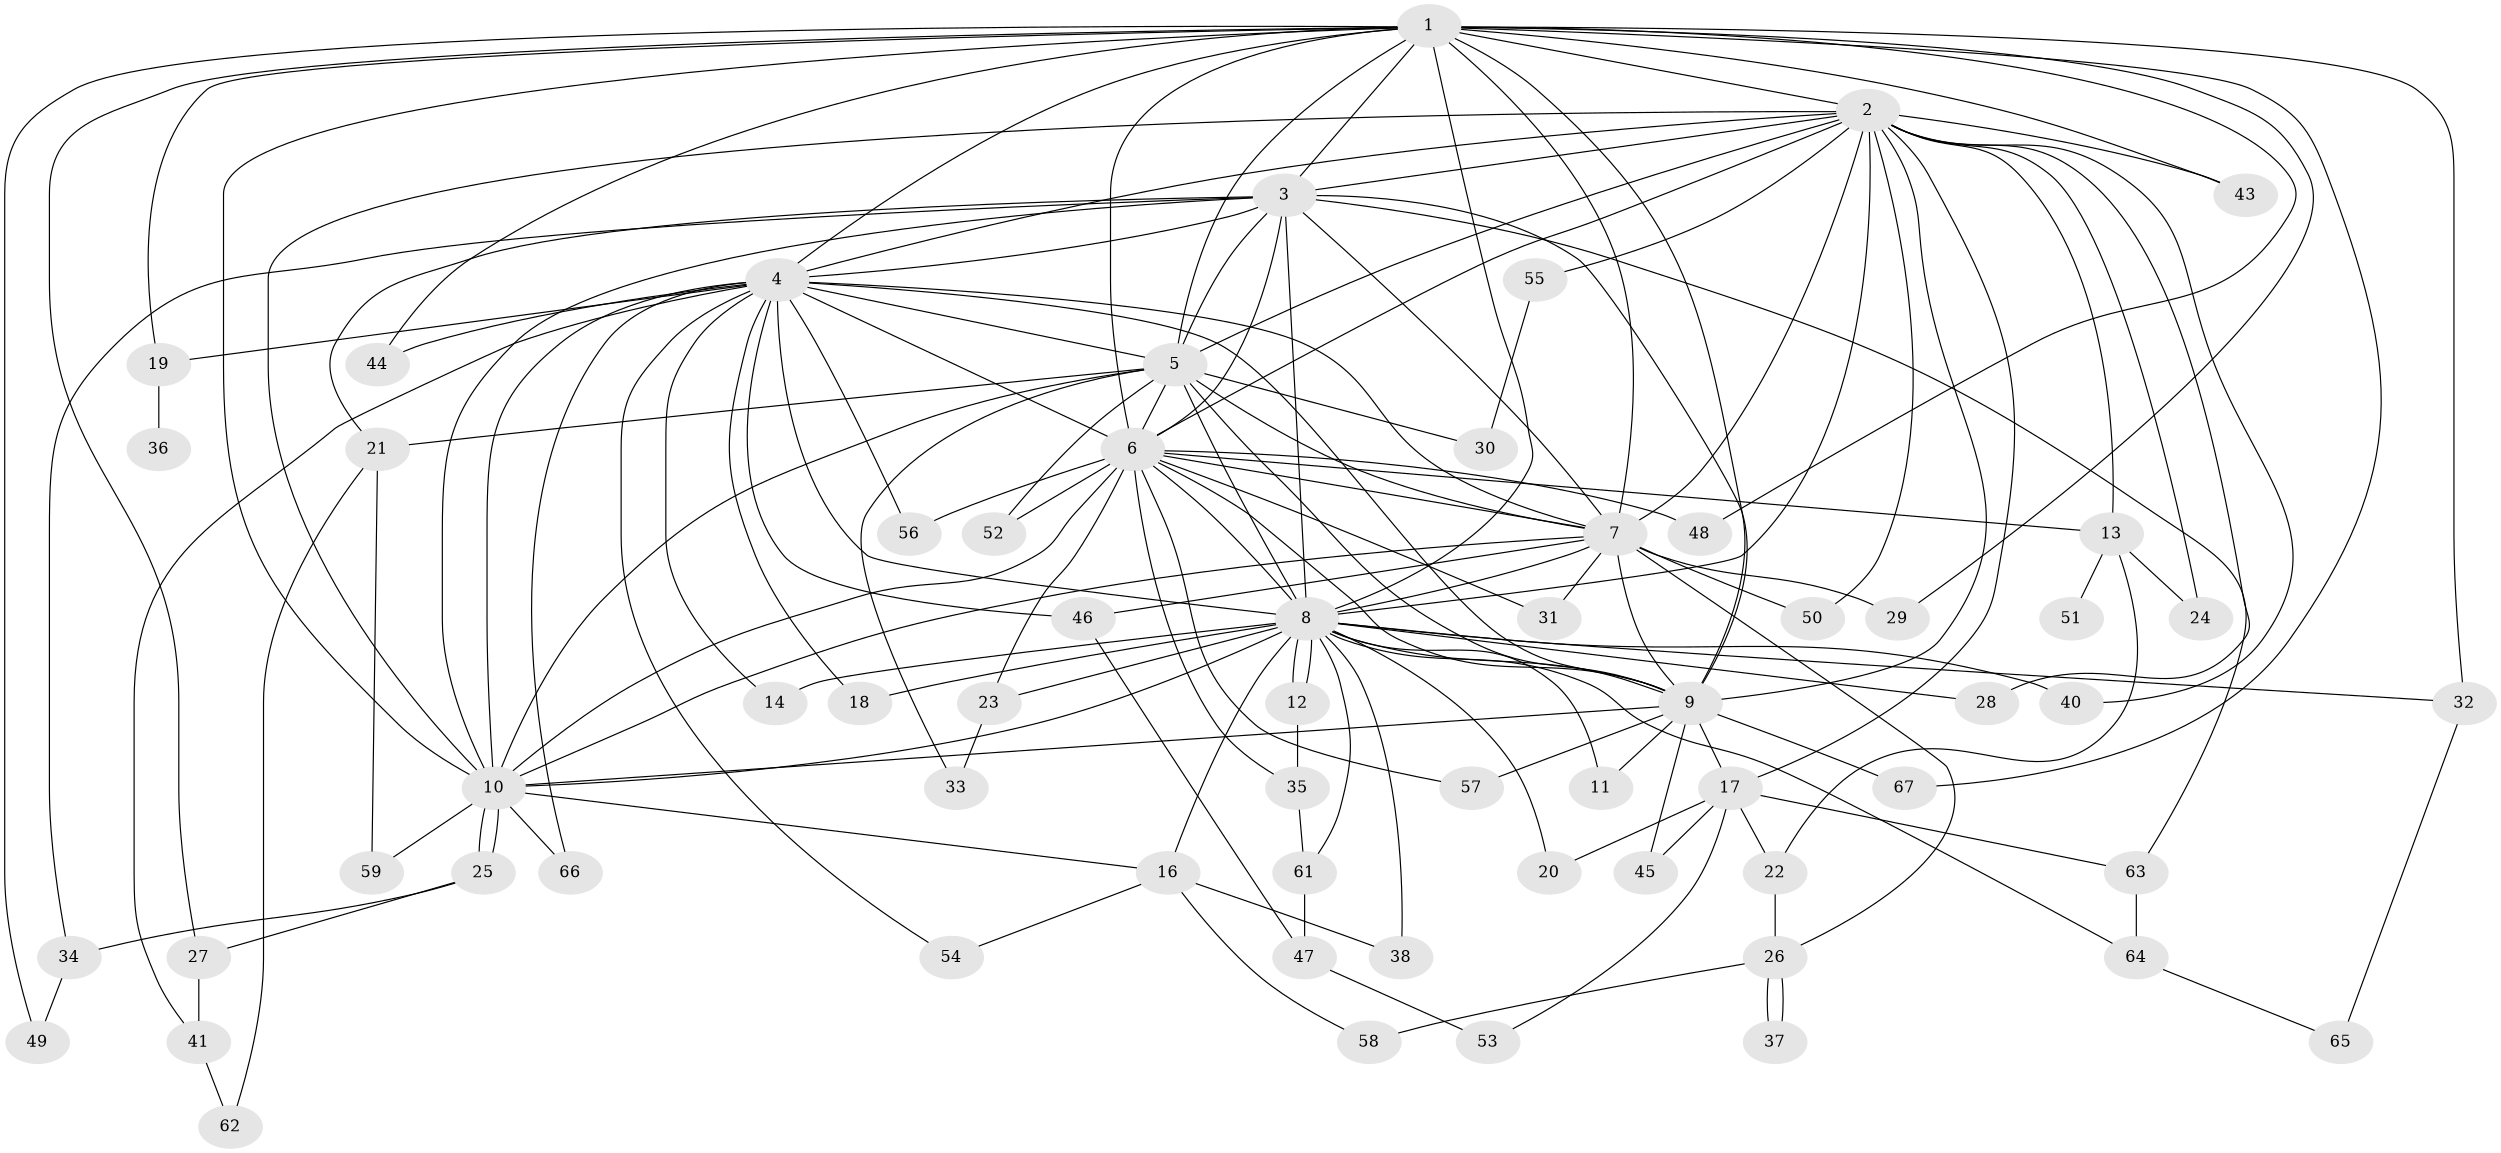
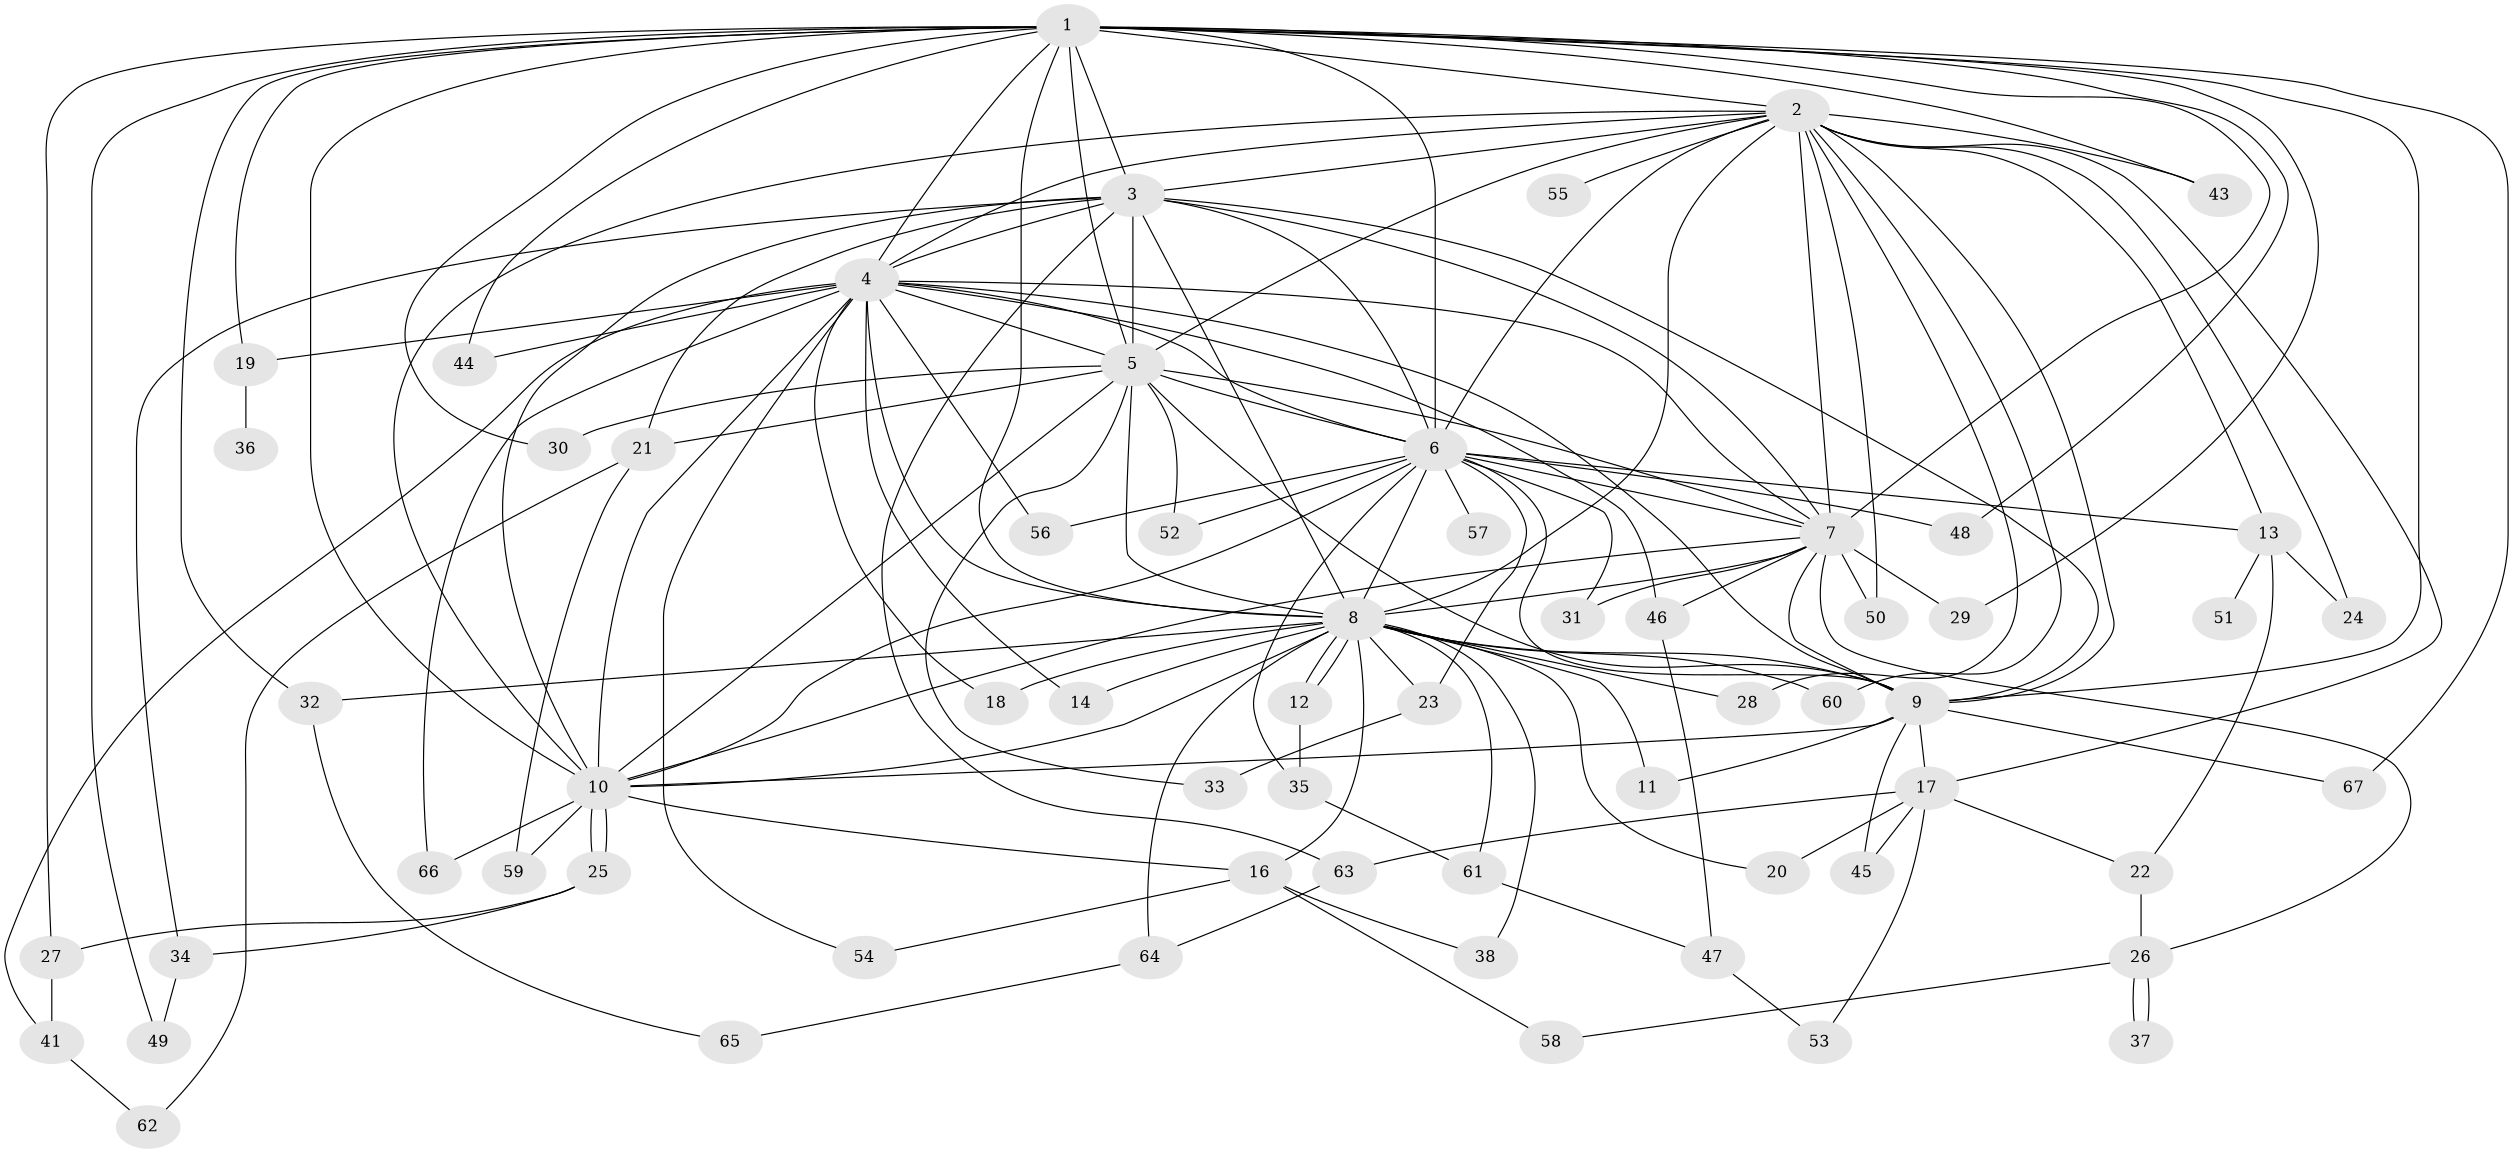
(1508, 374) -> (600, 145)
(2072, 703) -> (1833, 703)
(1581, 746) -> none
